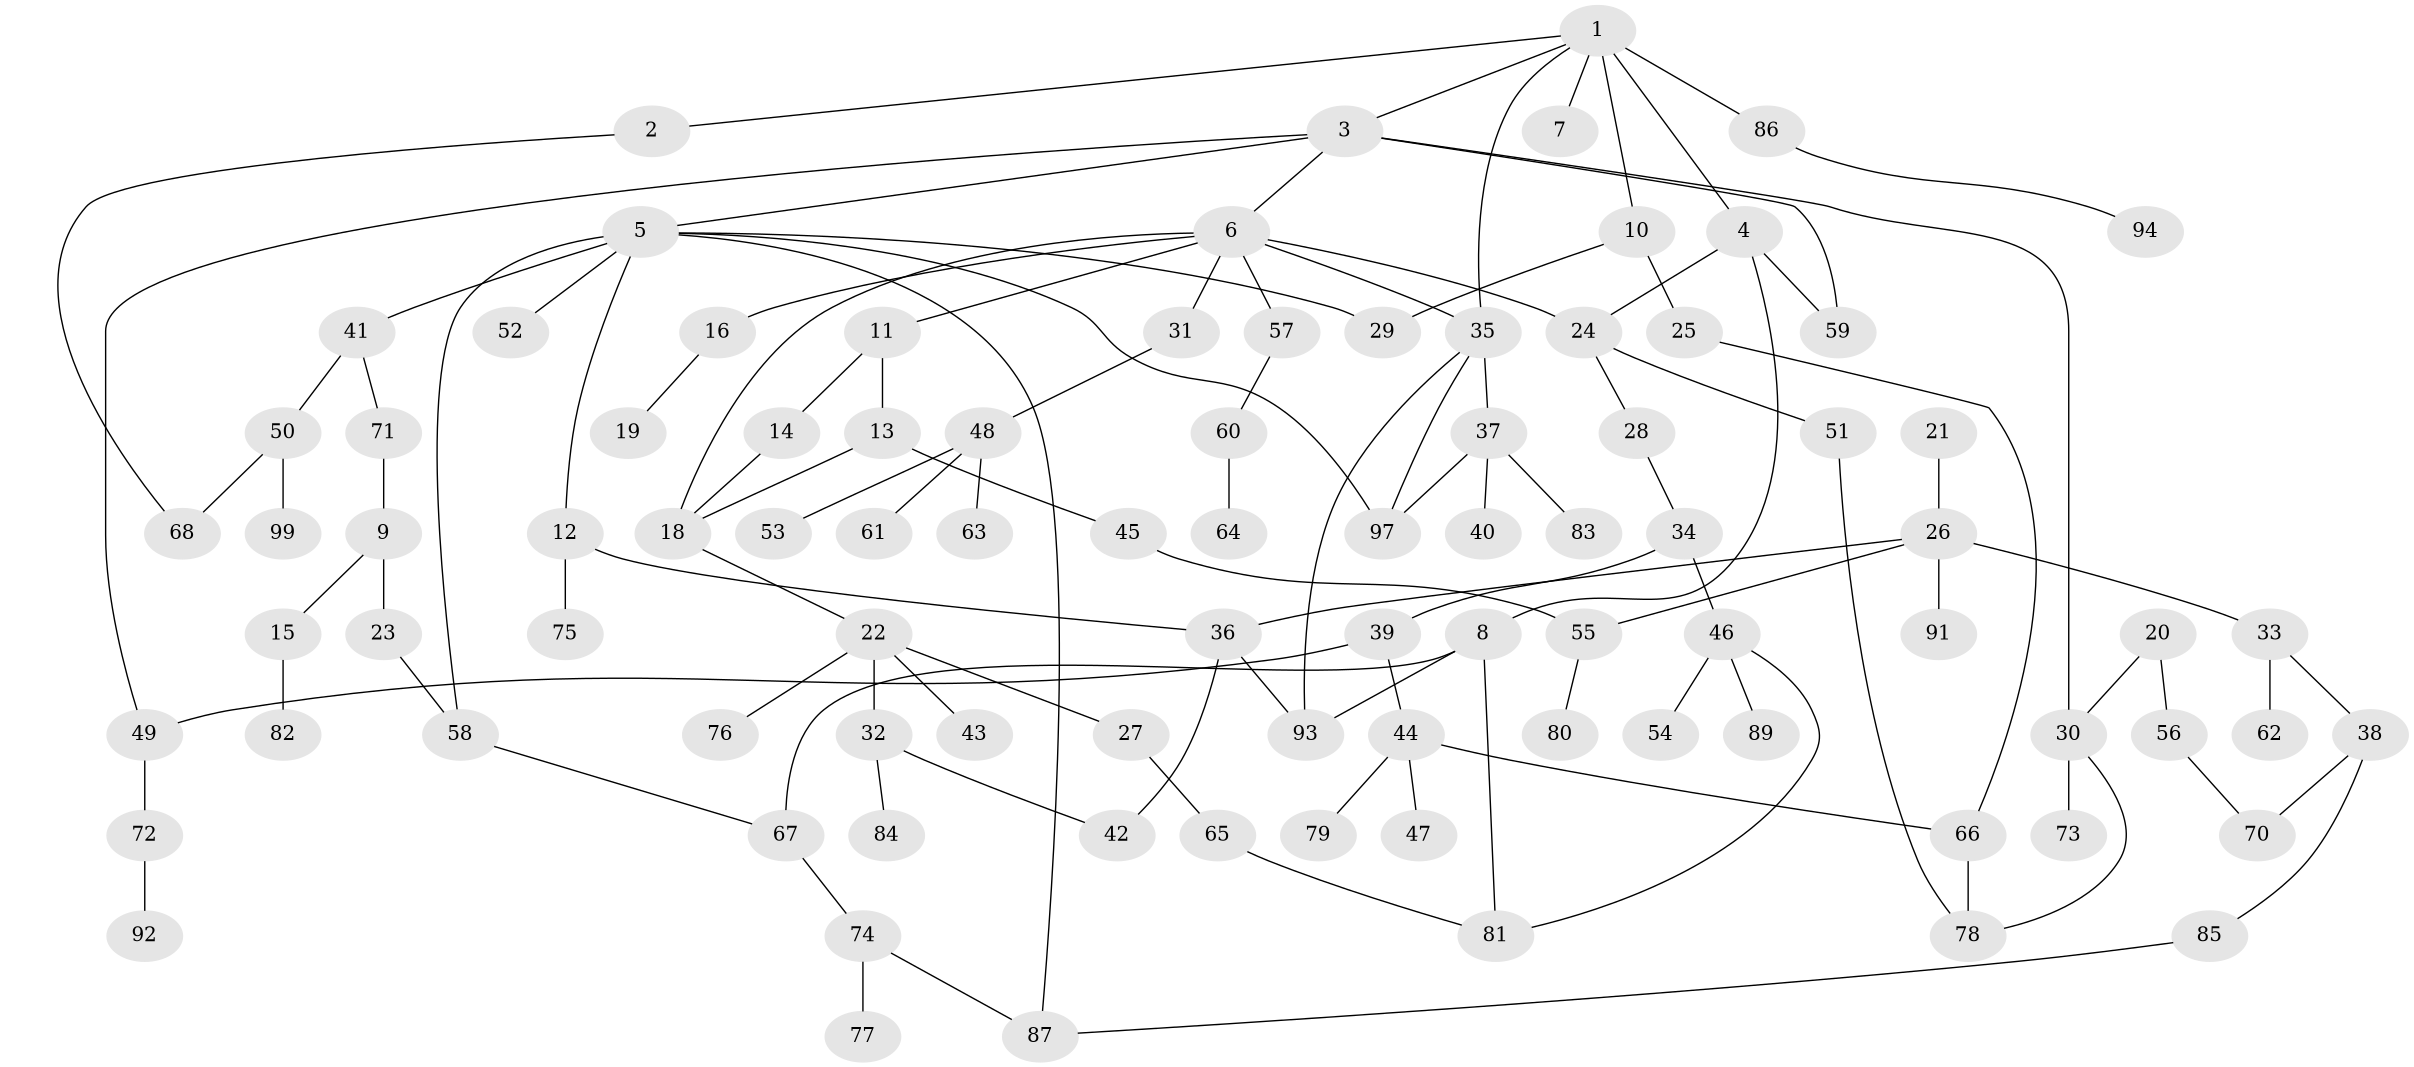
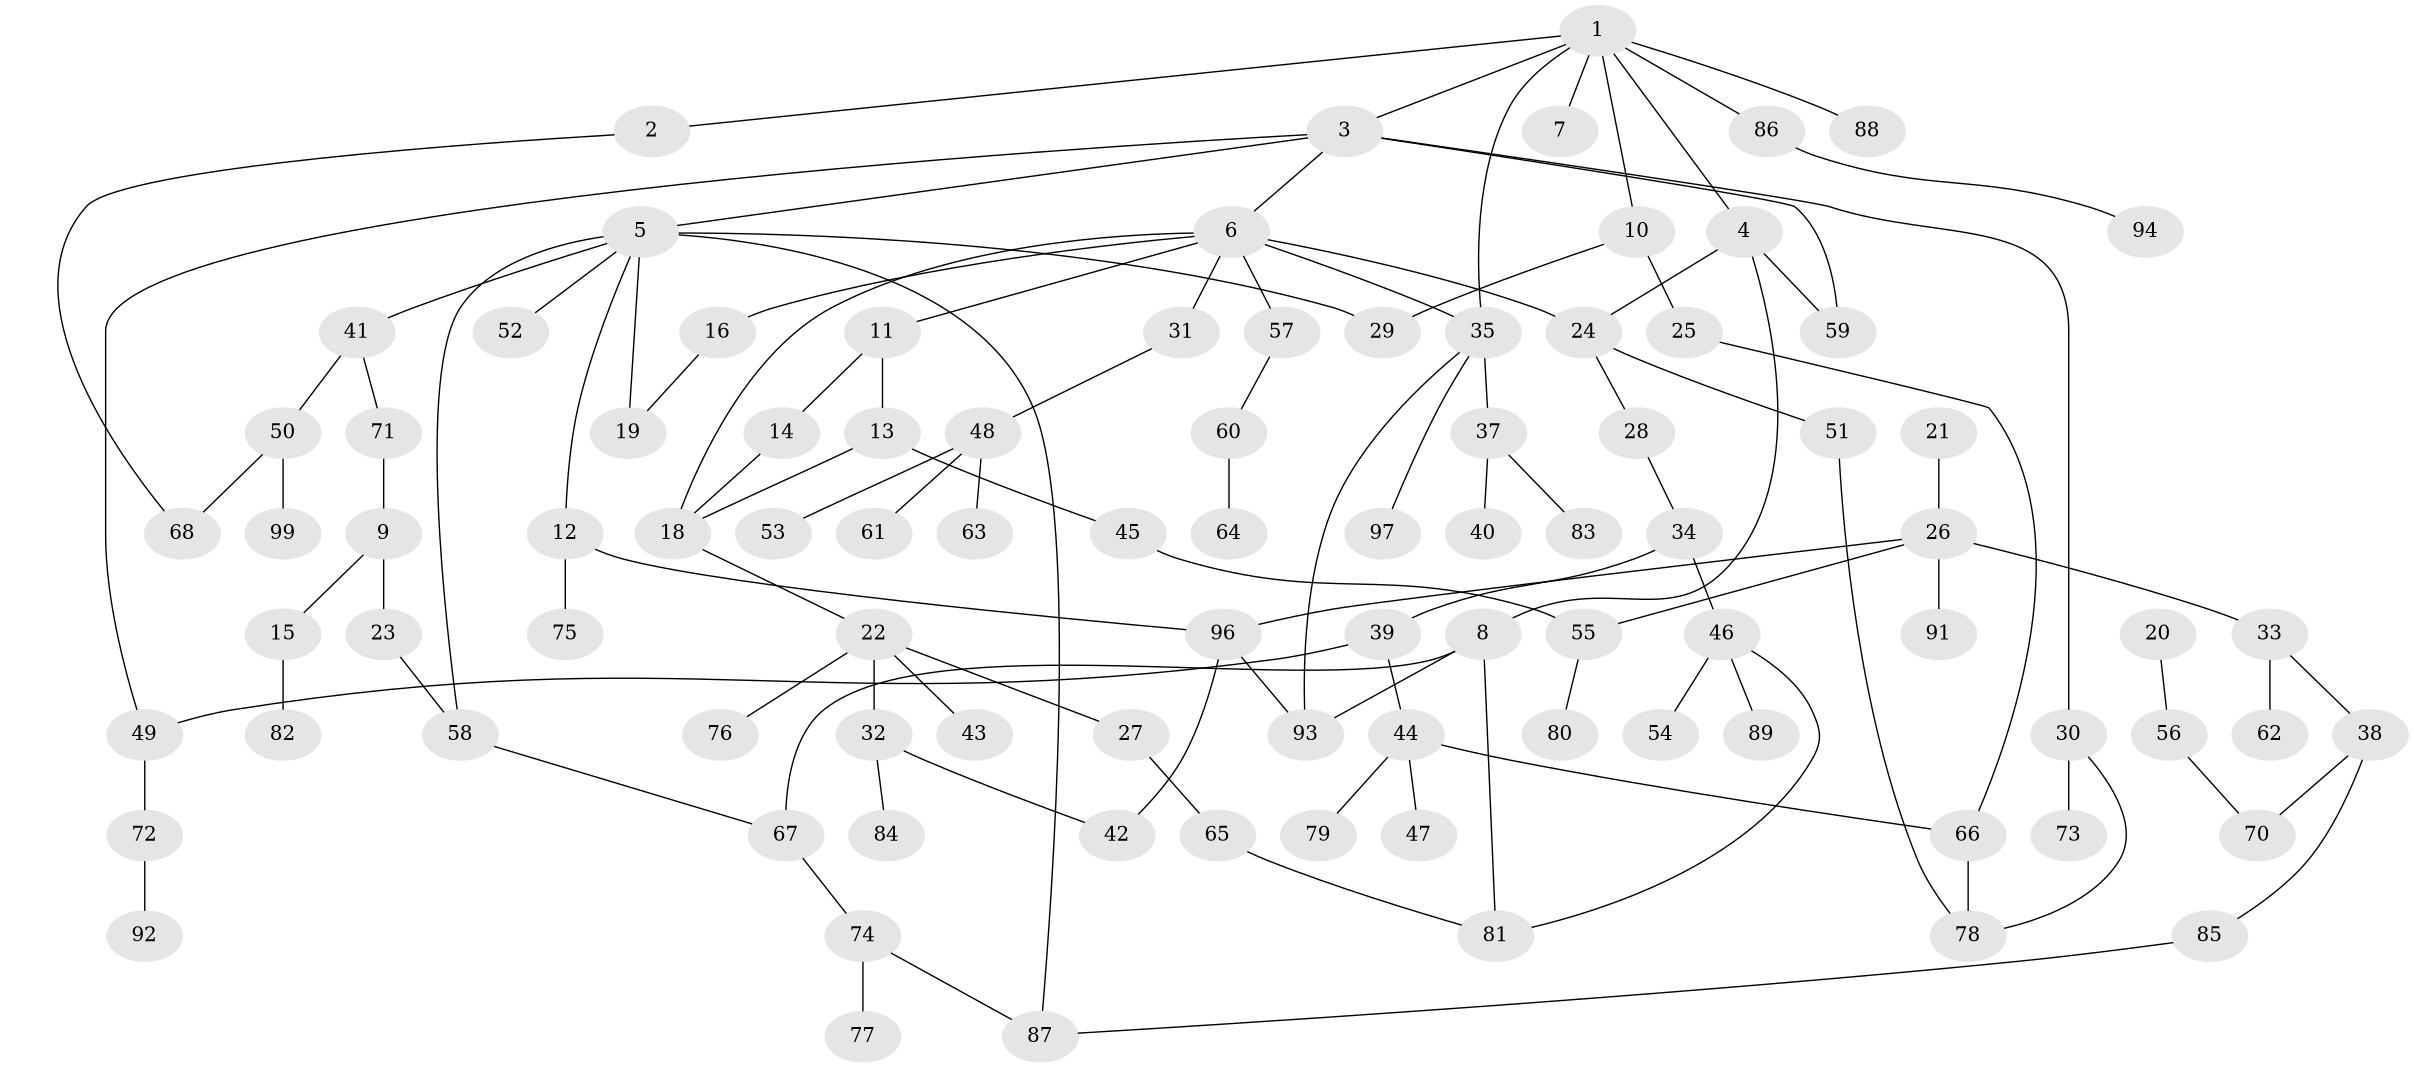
none -> (1868, 131)
(1058, 302) -> (634, 332)
(1436, 483) -> none
(1223, 634) -> (1223, 634)
(2113, 685) -> none
